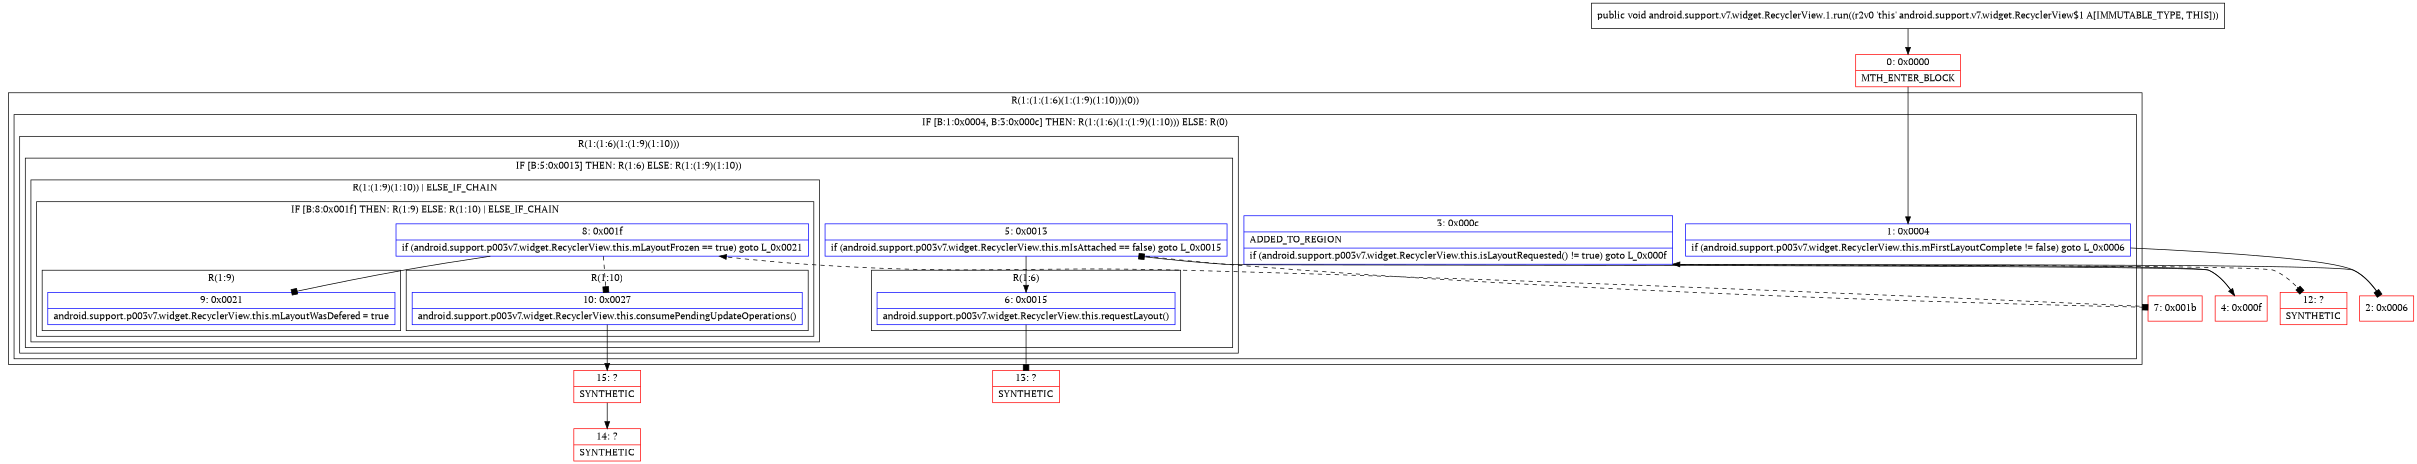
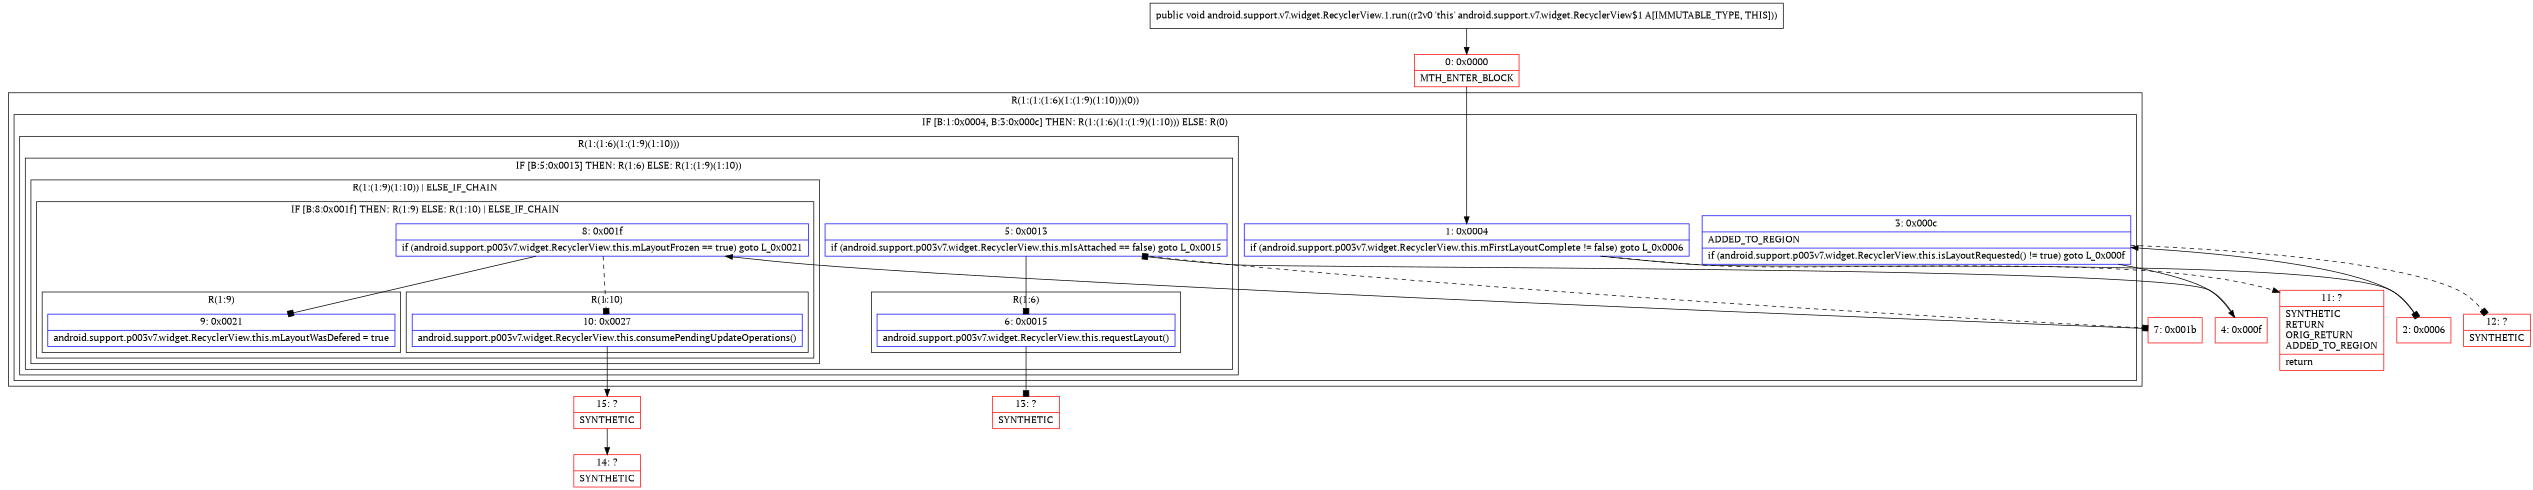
(1026, 275) -> (1026, 283)
(1615, 284) -> (1440, 299)
none -> (2332, 330)
